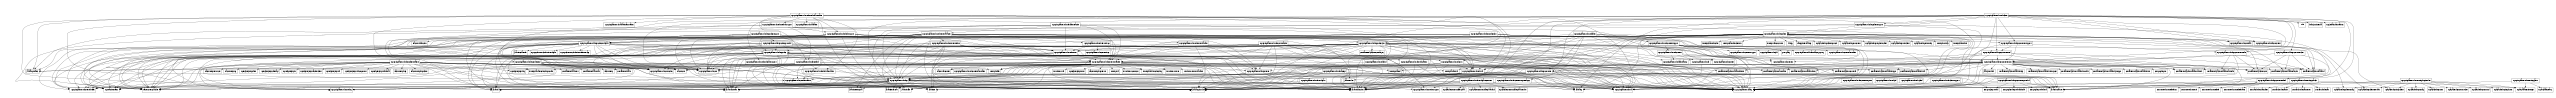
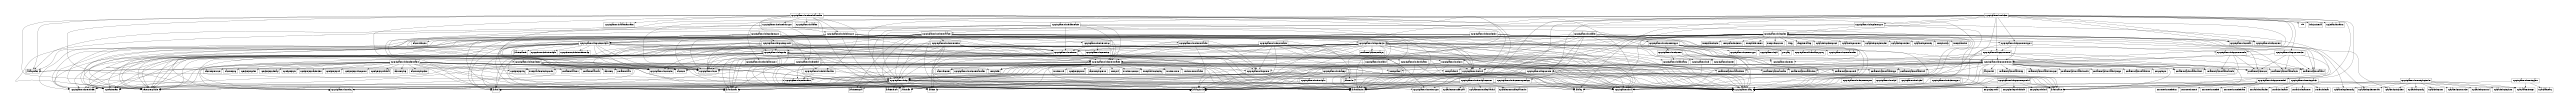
none -> (1754, 43)
